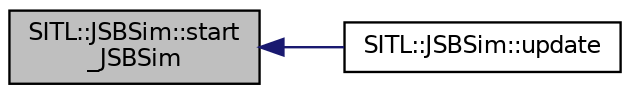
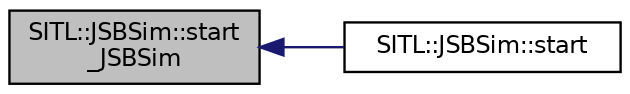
(483, 47) -> (483, 47)
